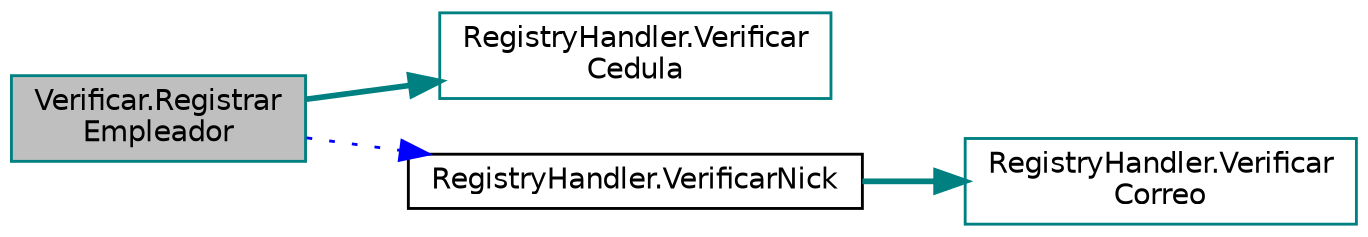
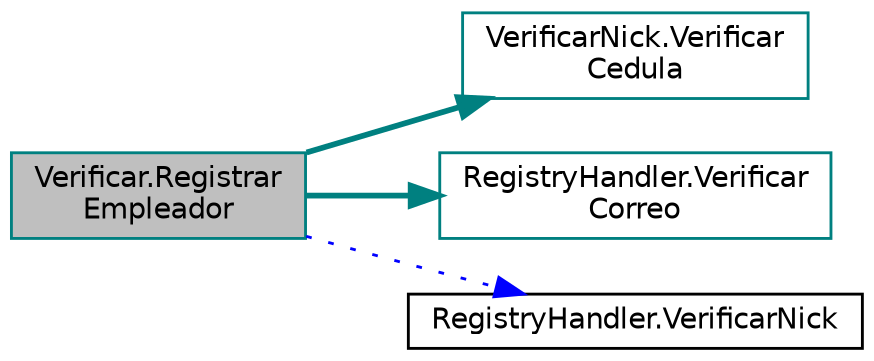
(635, 56) -> (635, 56)
(899, 181) -> (358, 196)
